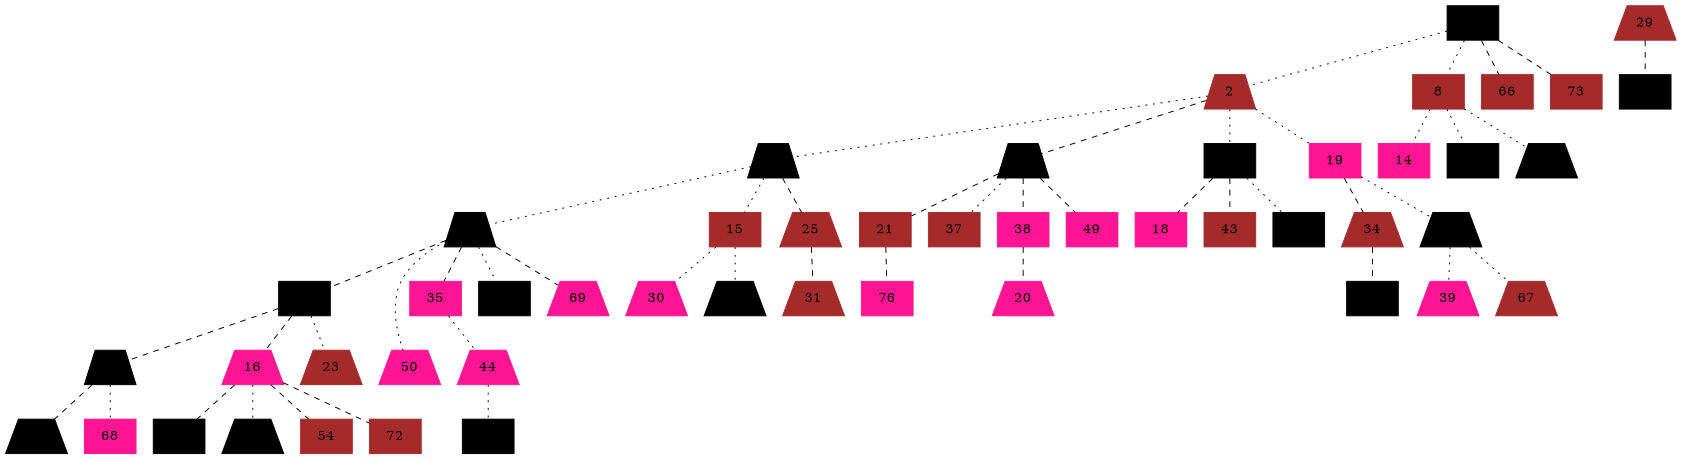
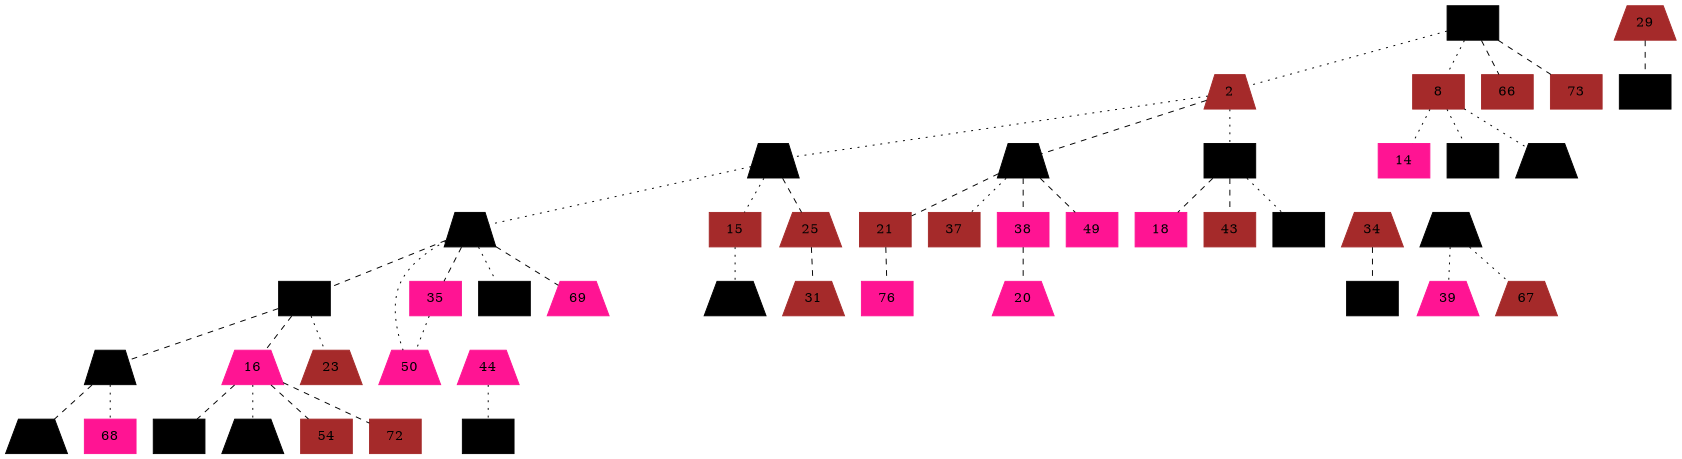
(1335, 161) -> none
(657, 299) -> none
(462, 333) -> (423, 333)
